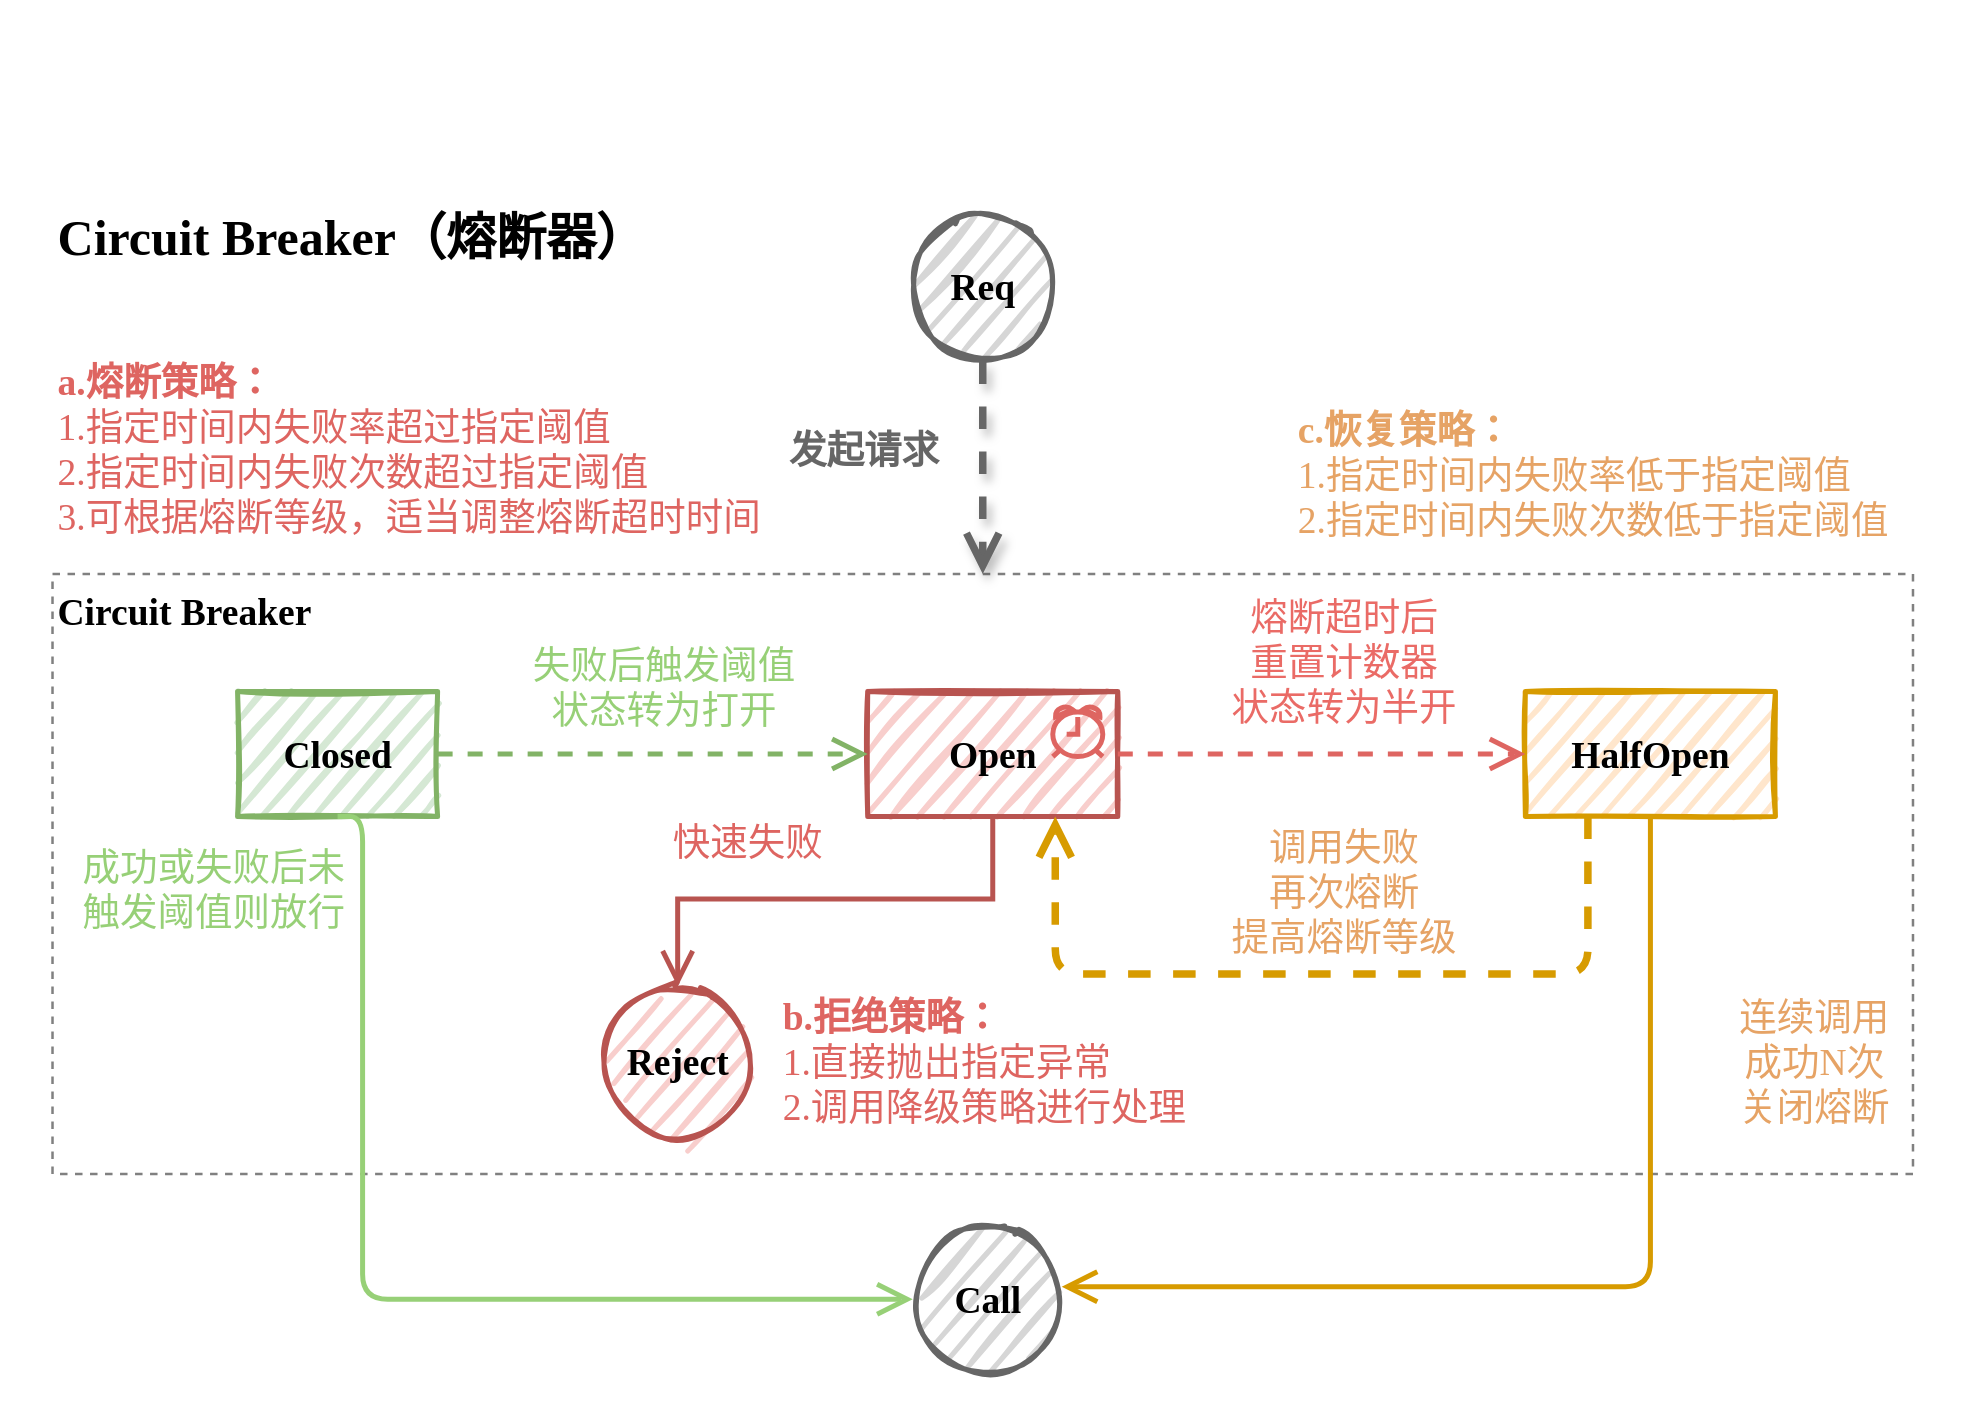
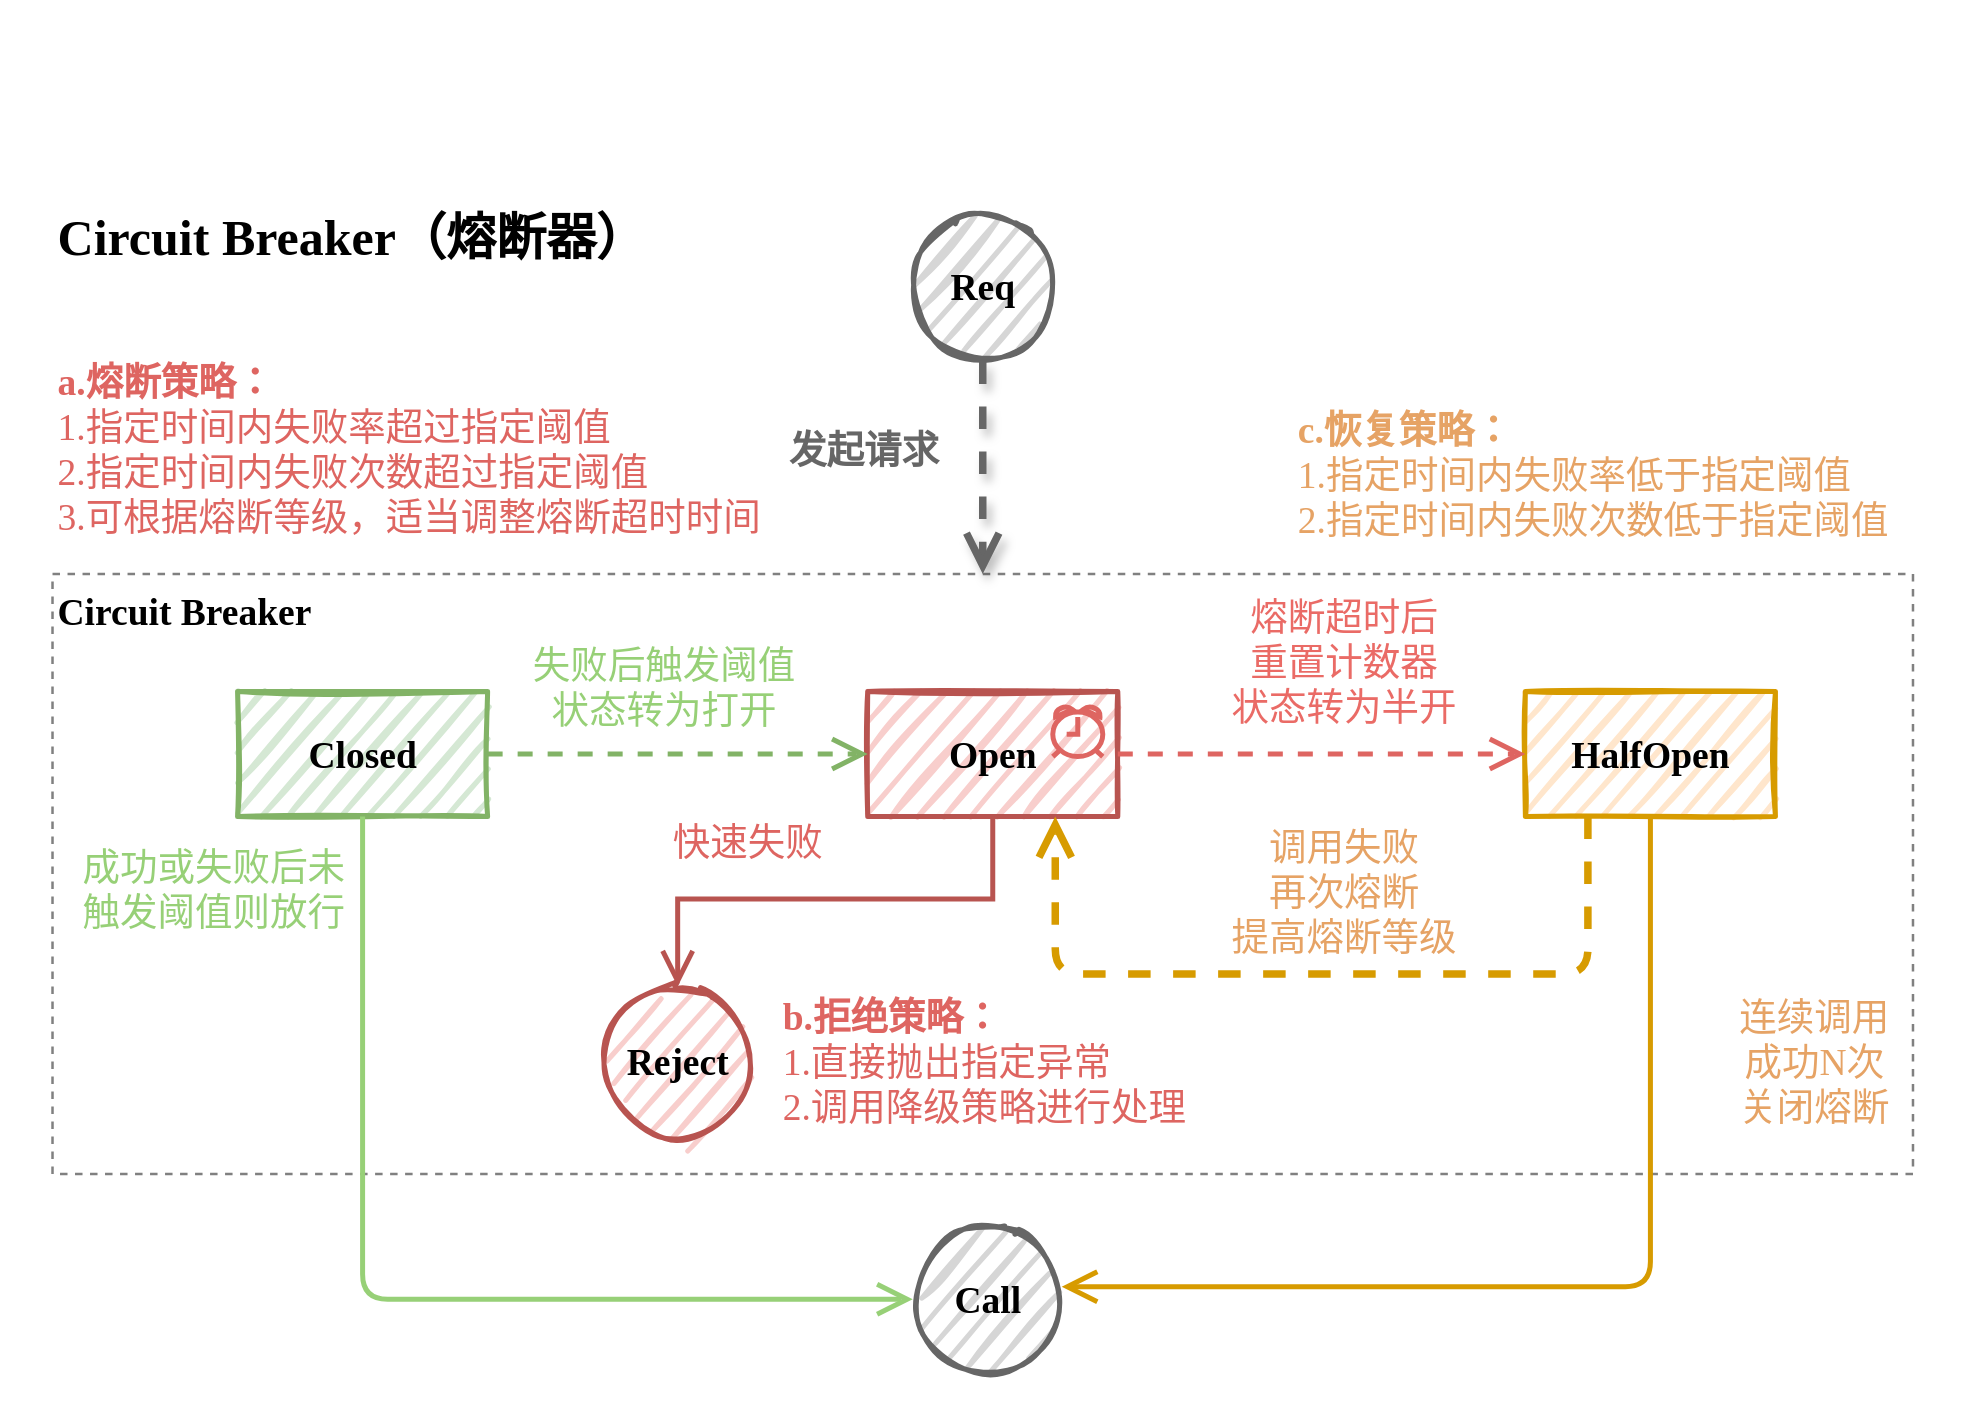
(338, 754) -> (363, 754)
